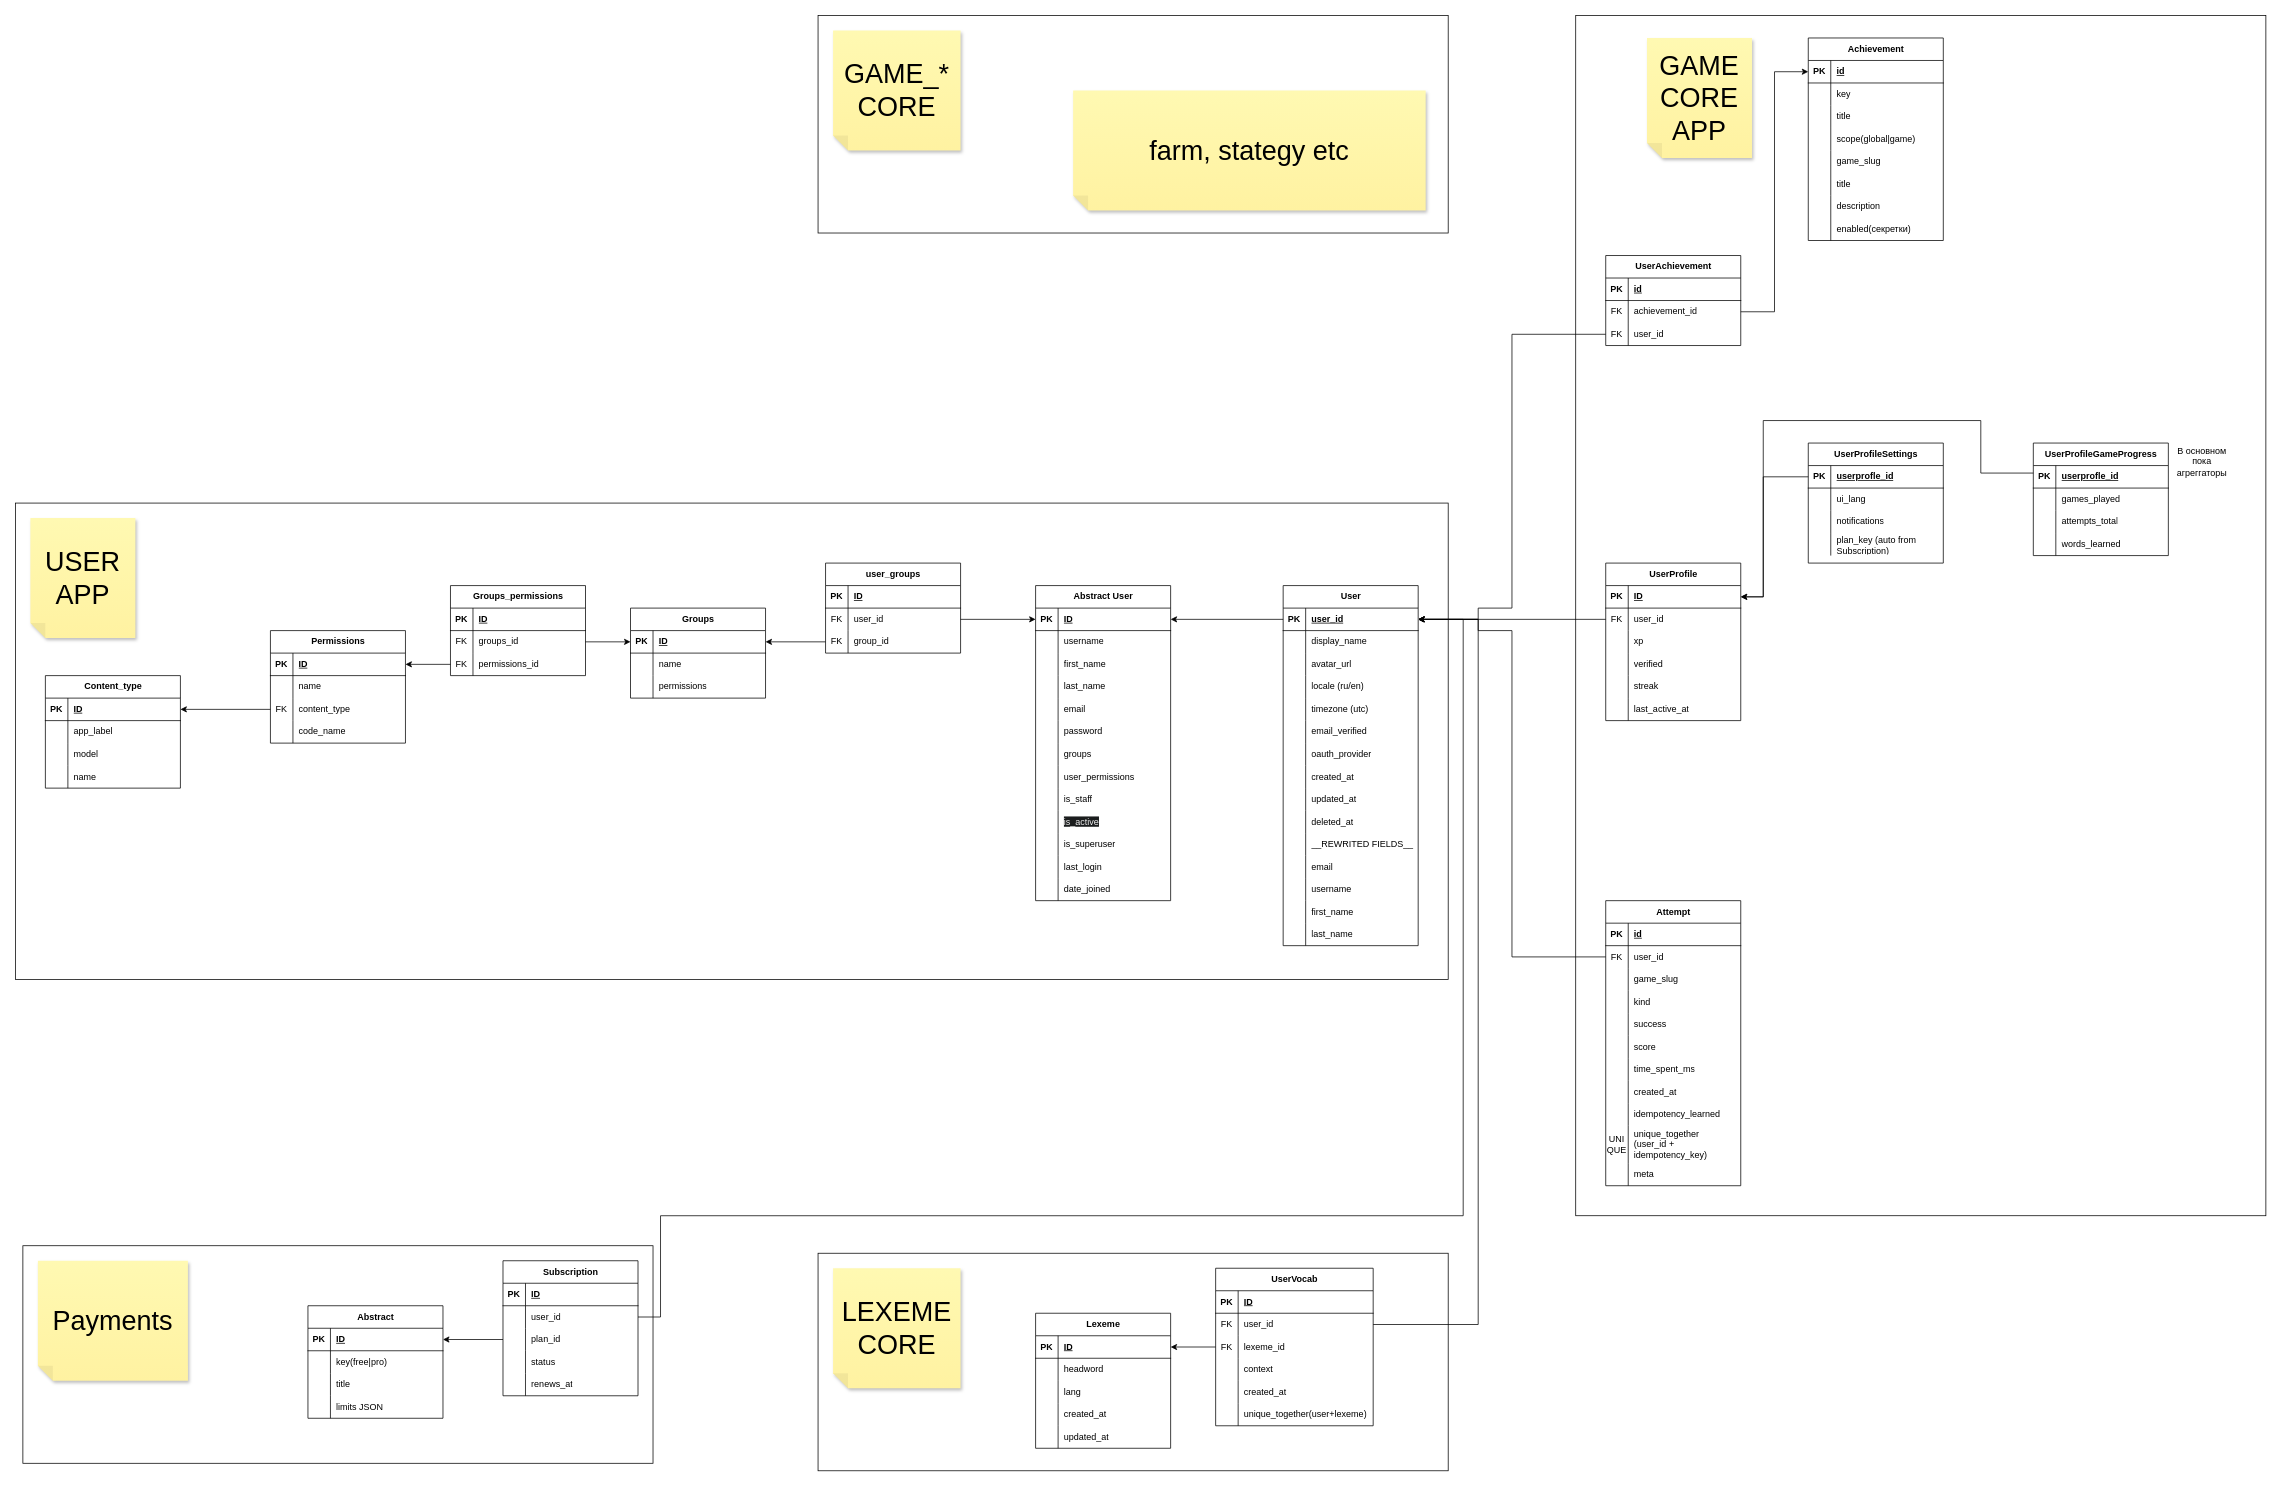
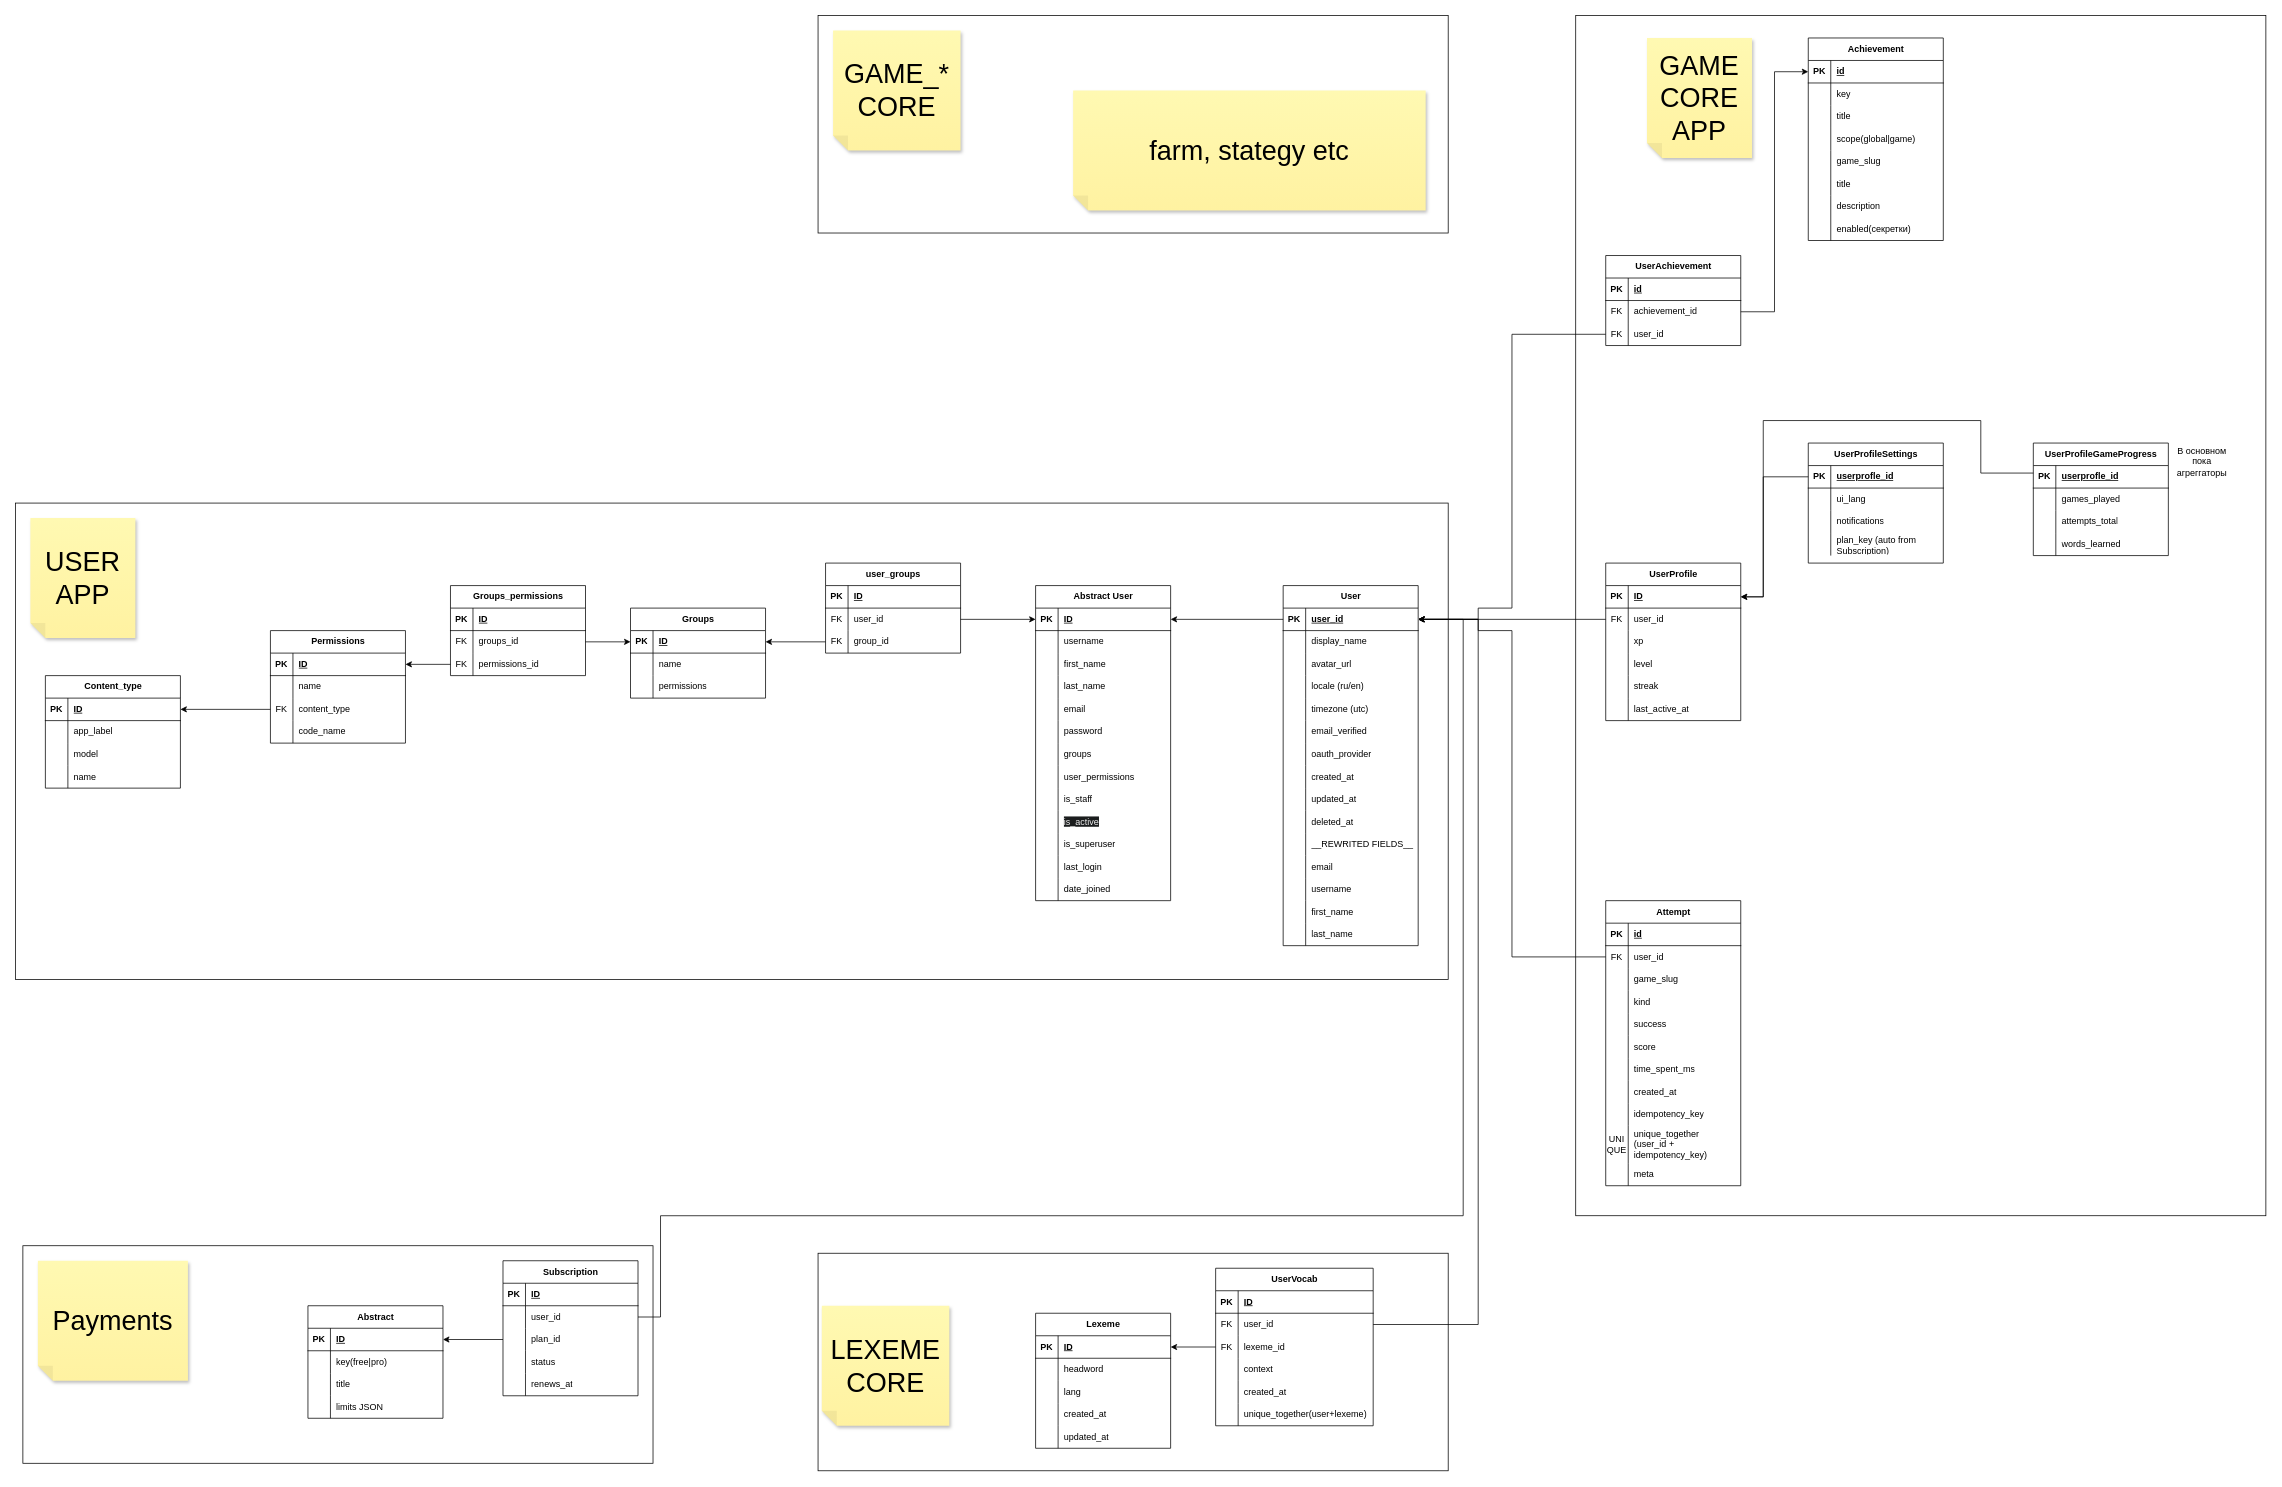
(1652, 664) -> (1644, 664)
(1679, 1114) -> (1671, 1114)
(897, 1328) -> (885, 1365)
